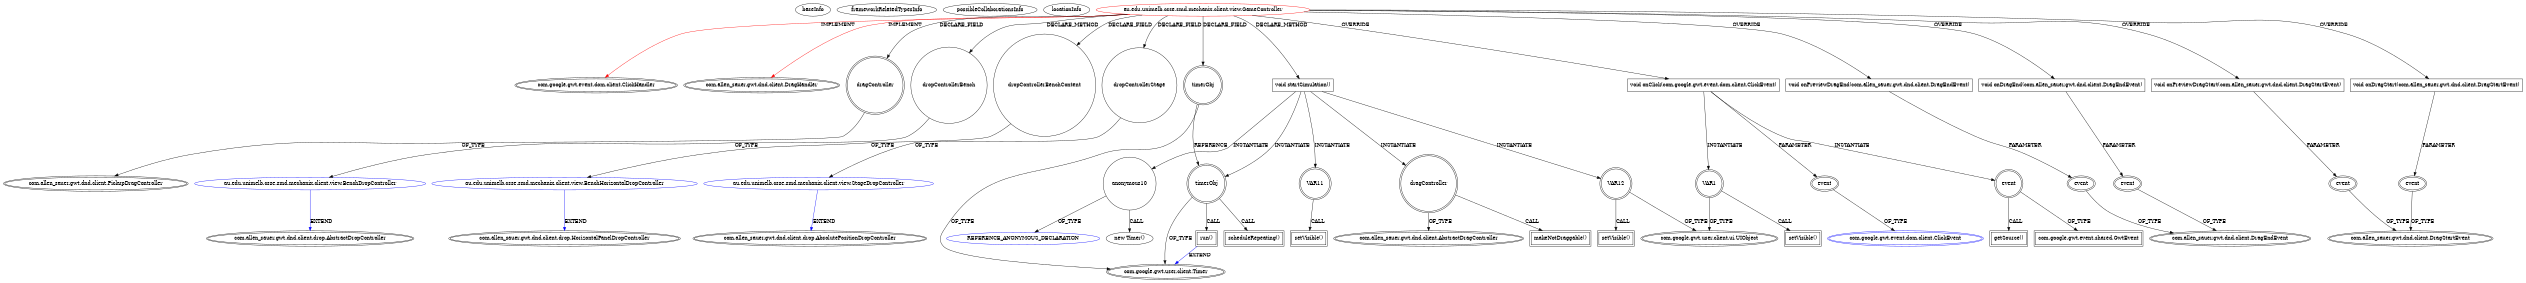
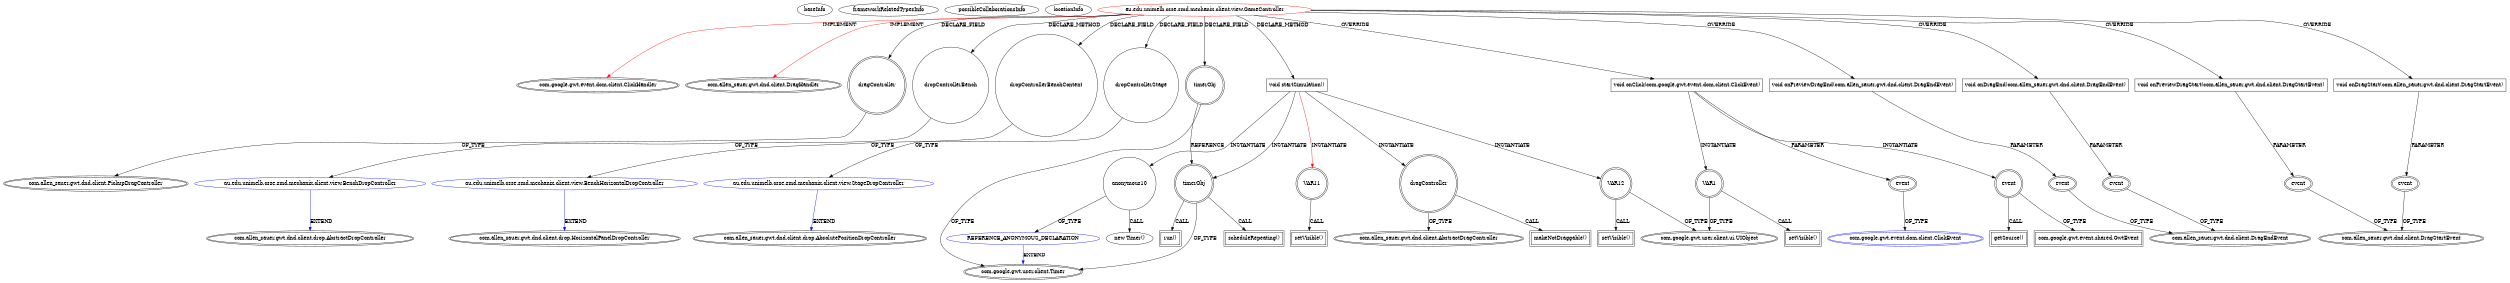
(1312, 128) -> (1308, 127)
(1188, 254) -> (1023, 253)
